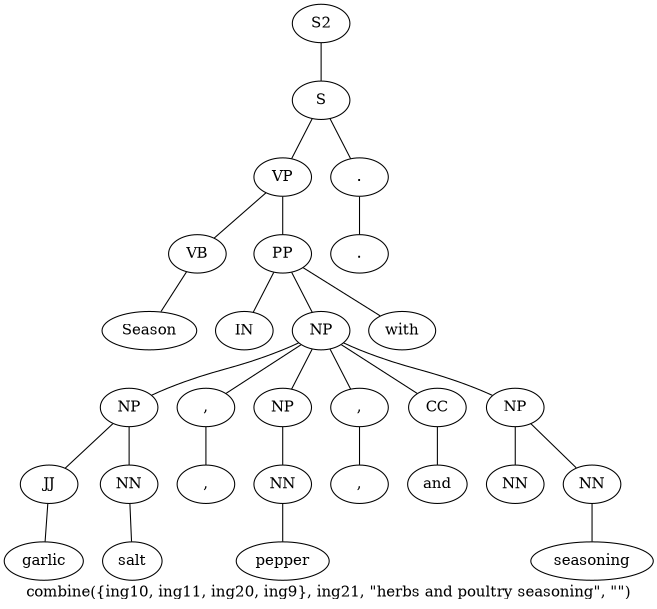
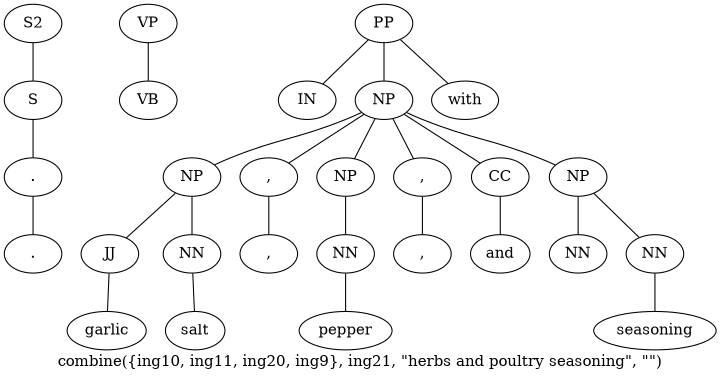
(302, 139) -> none
(283, 216) -> none
(149, 331) -> none
